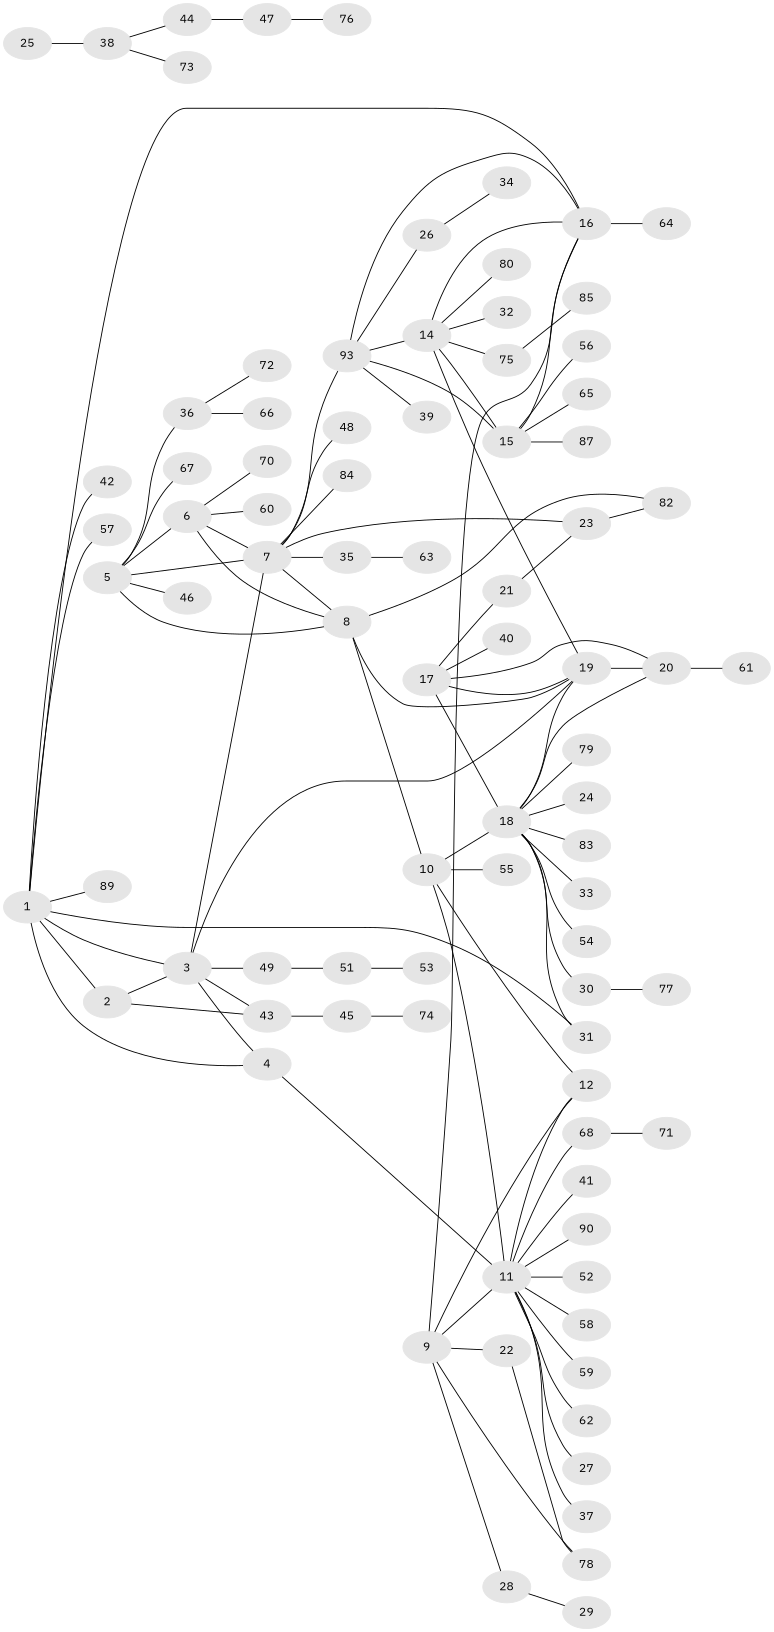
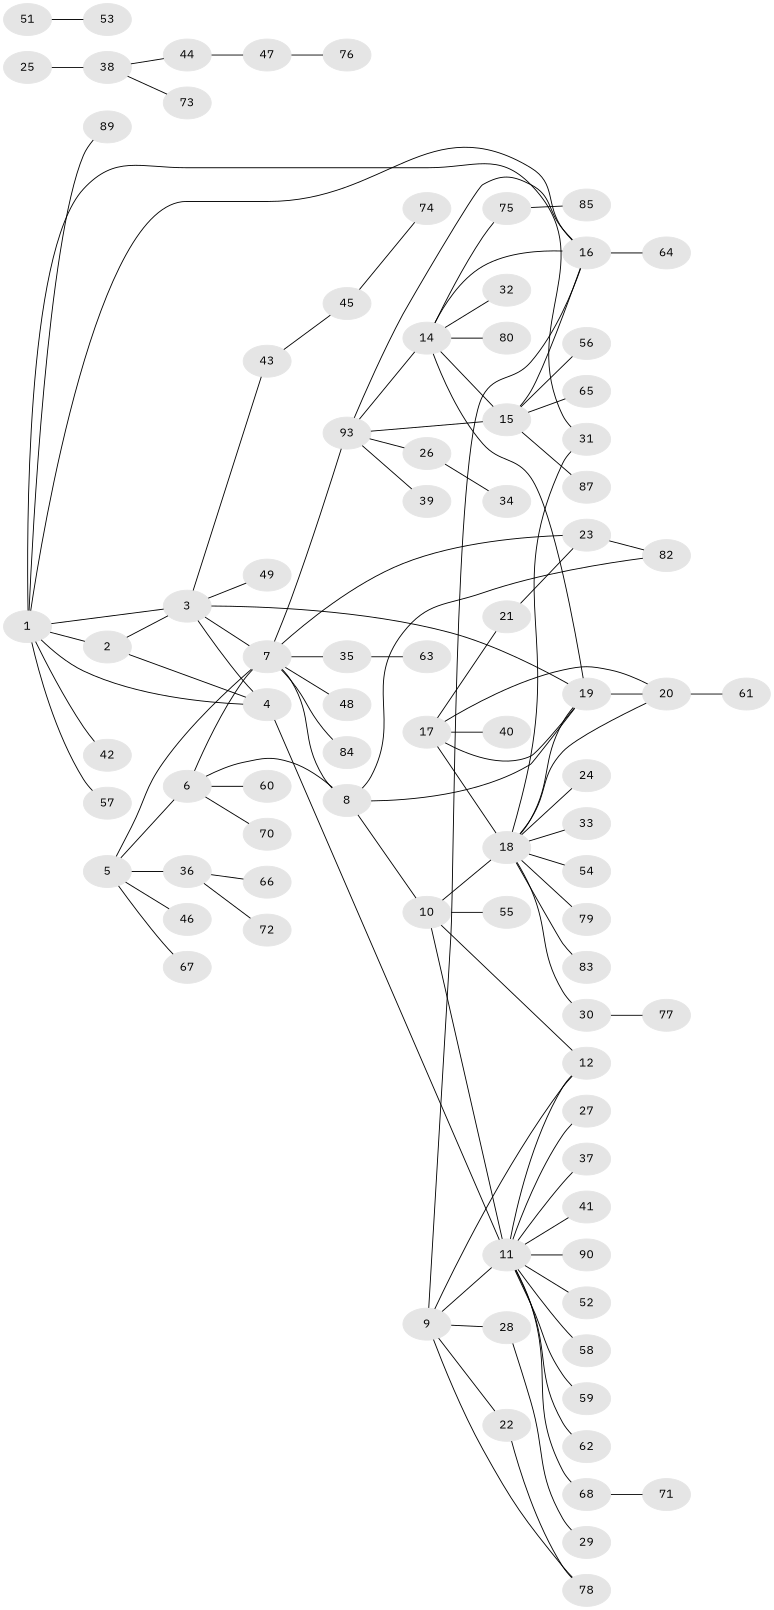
(217, 633) -> none
(307, 968) -> none
(187, 1009) -> (187, 676)
